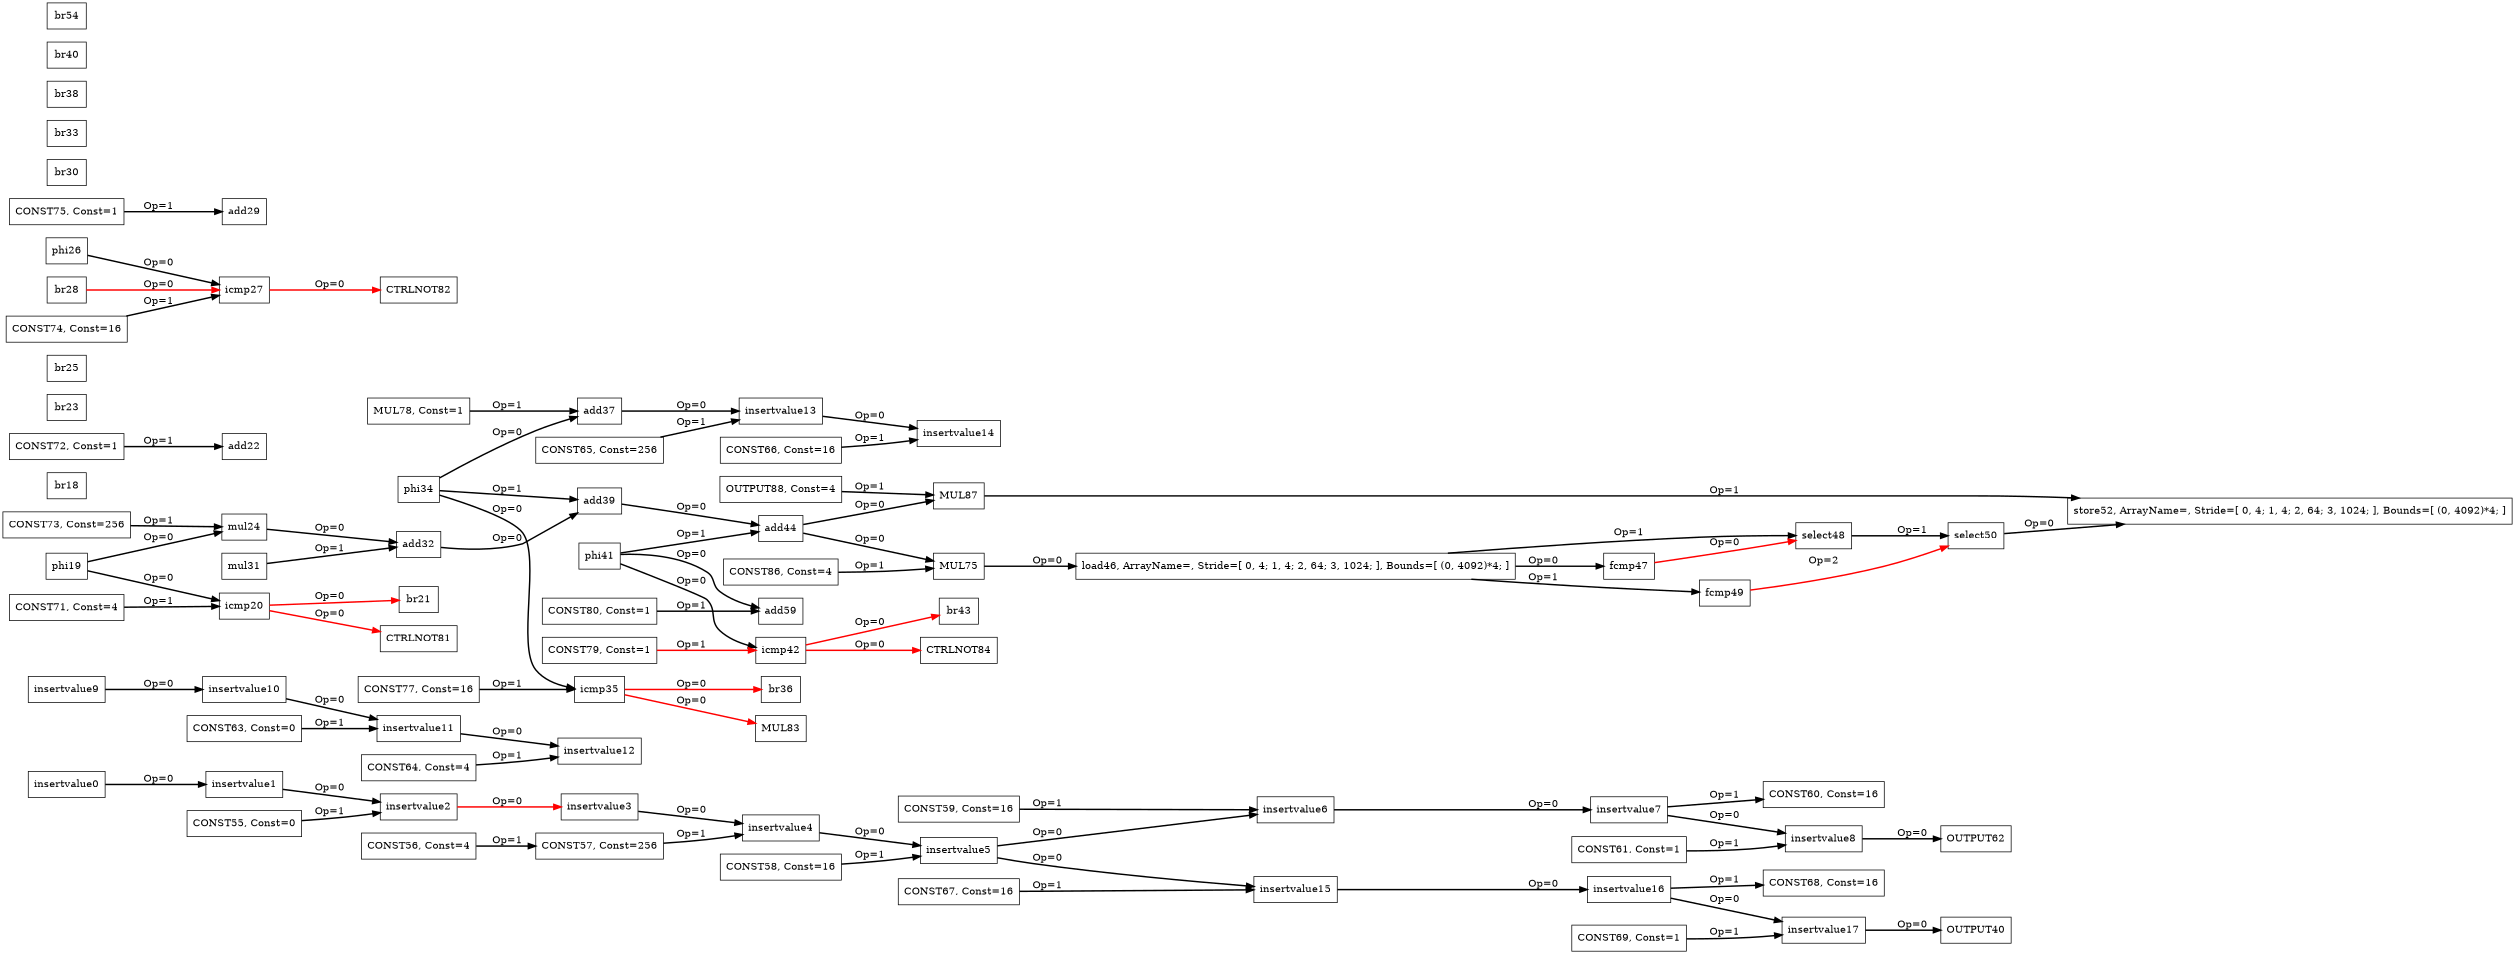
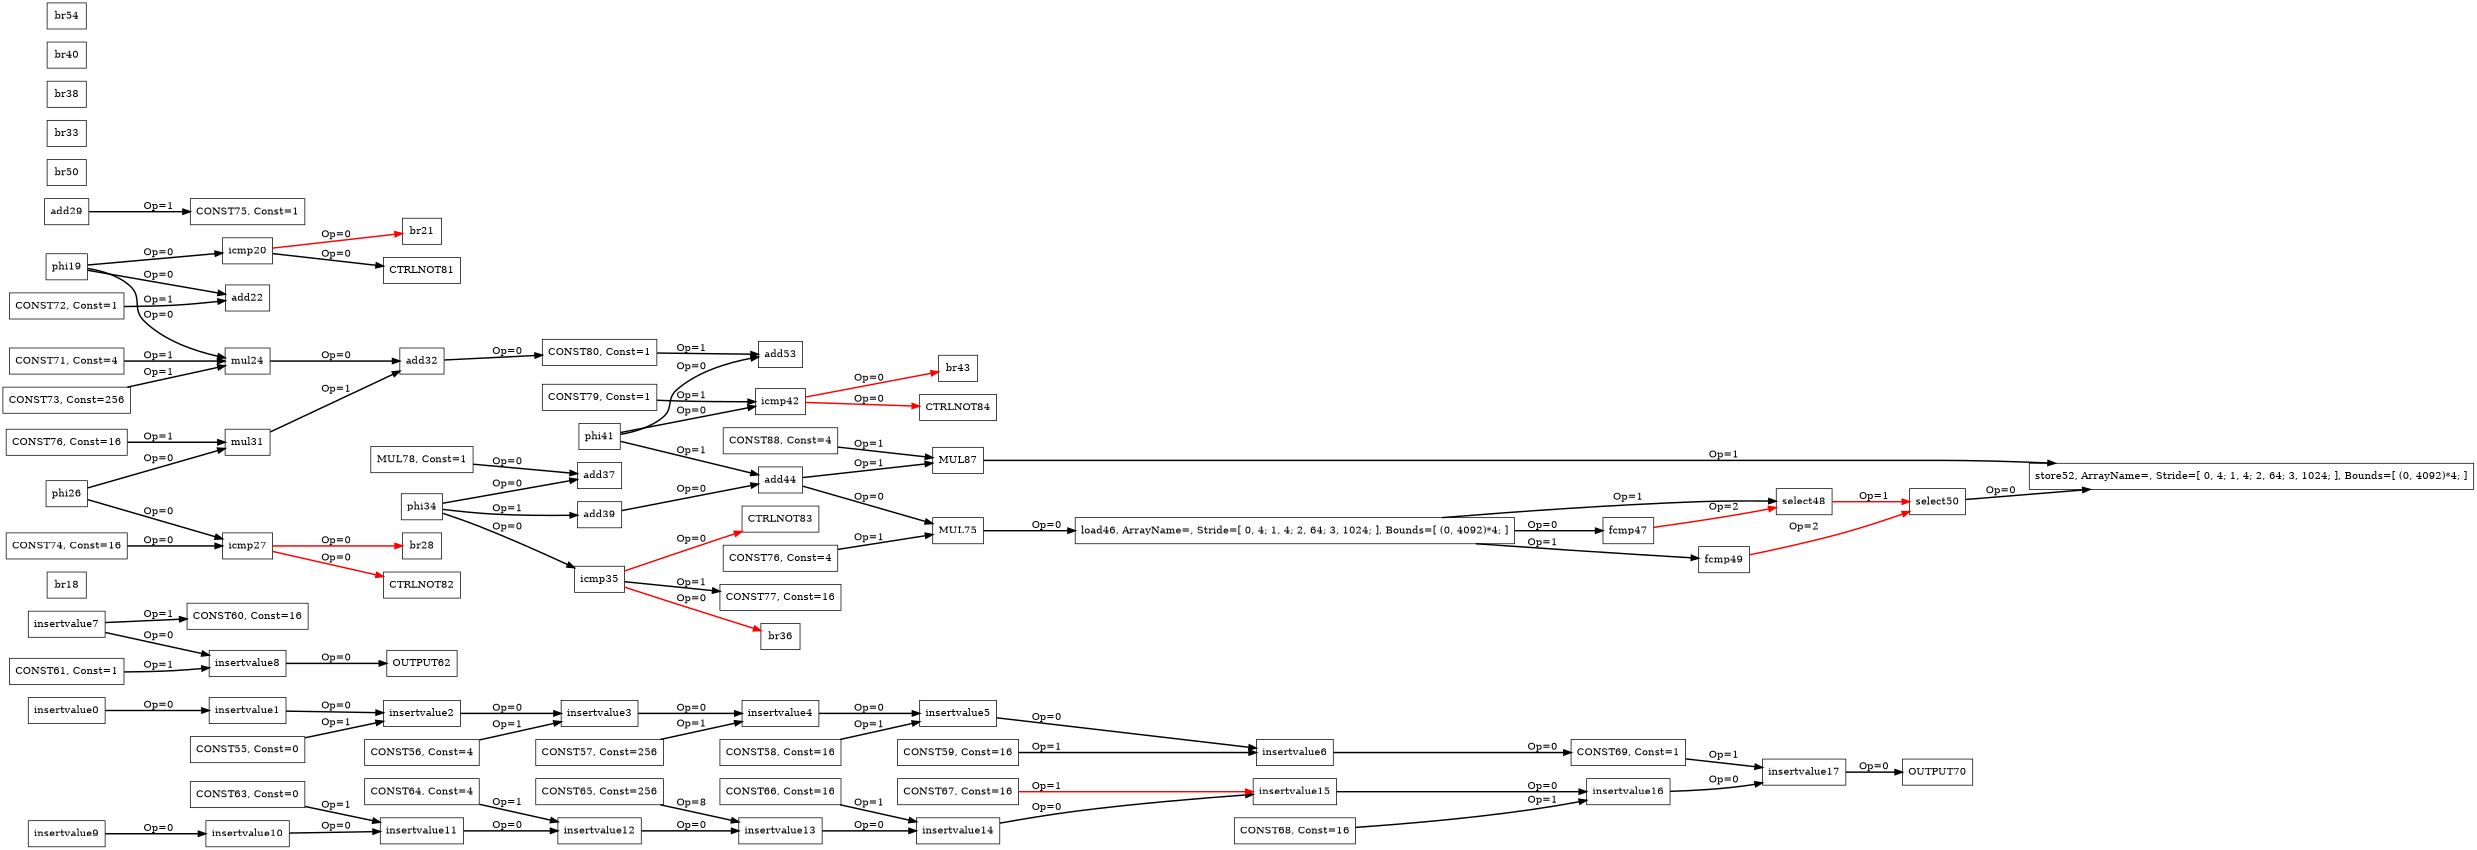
(67, 173) -> (67, 173)
(169, 212) -> (136, 212)
none -> (153, 282)
(149, 290) -> (334, 546)
(159, 301) -> (159, 540)
(67, 368) -> none
(508, 406) -> (508, 461)
(67, 407) -> none
(677, 411) -> (686, 831)
(692, 422) -> (692, 803)
none -> (67, 442)
none -> (153, 469)
(781, 489) -> (780, 441)
(870, 505) -> (869, 464)
(1896, 536) -> (1867, 502)
(1725, 543) -> (1724, 507)
(510, 546) -> (490, 358)
(781, 572) -> (780, 558)
(168, 607) -> (171, 361)
(781, 611) -> (780, 355)
(321, 620) -> (324, 259)
(703, 650) -> (702, 401)
(523, 689) -> (669, 586)
(781, 729) -> (780, 519)
(505, 807) -> (507, 713)
(1459, 810) -> (1449, 753)
(502, 846) -> (517, 732)
(1121, 874) -> (1122, 806)
(1713, 887) -> (1468, 818)
(1133, 891) -> (1132, 792)
(1976, 930) -> (1938, 772)
